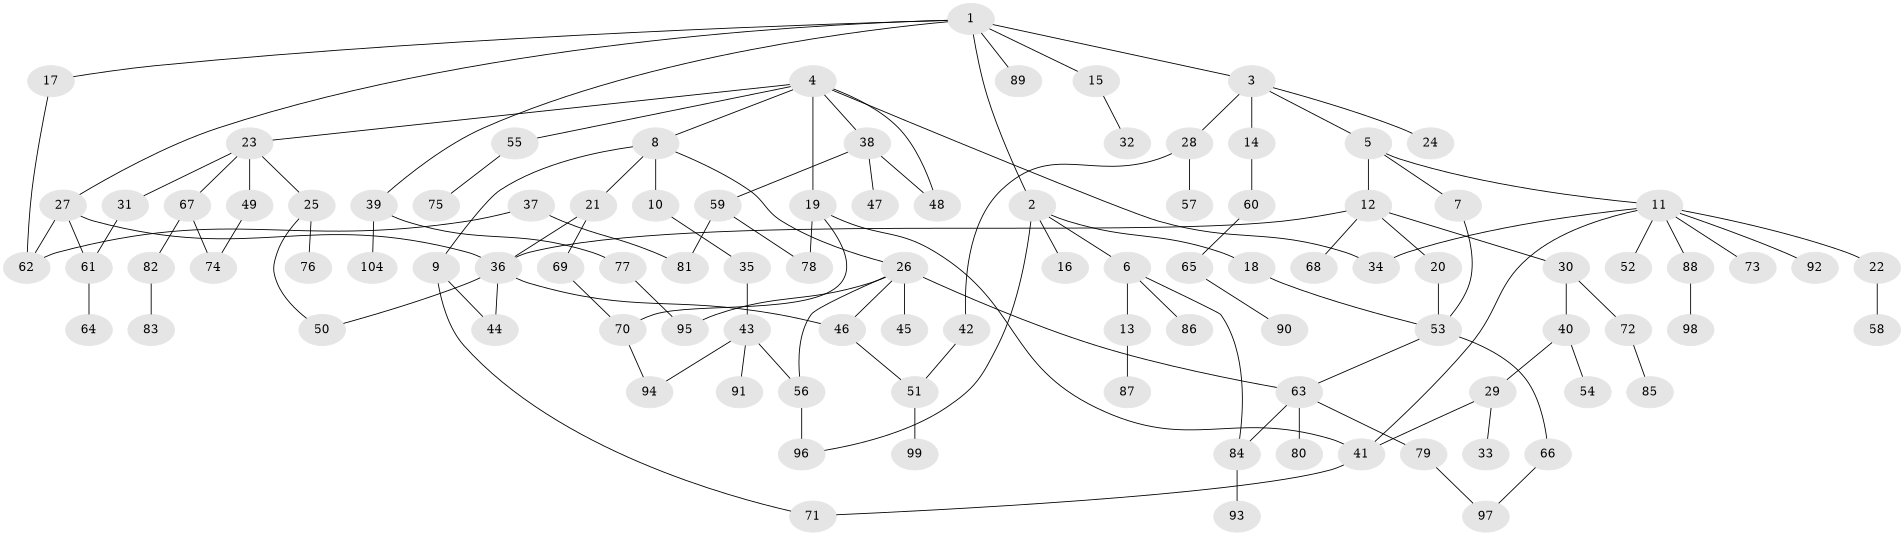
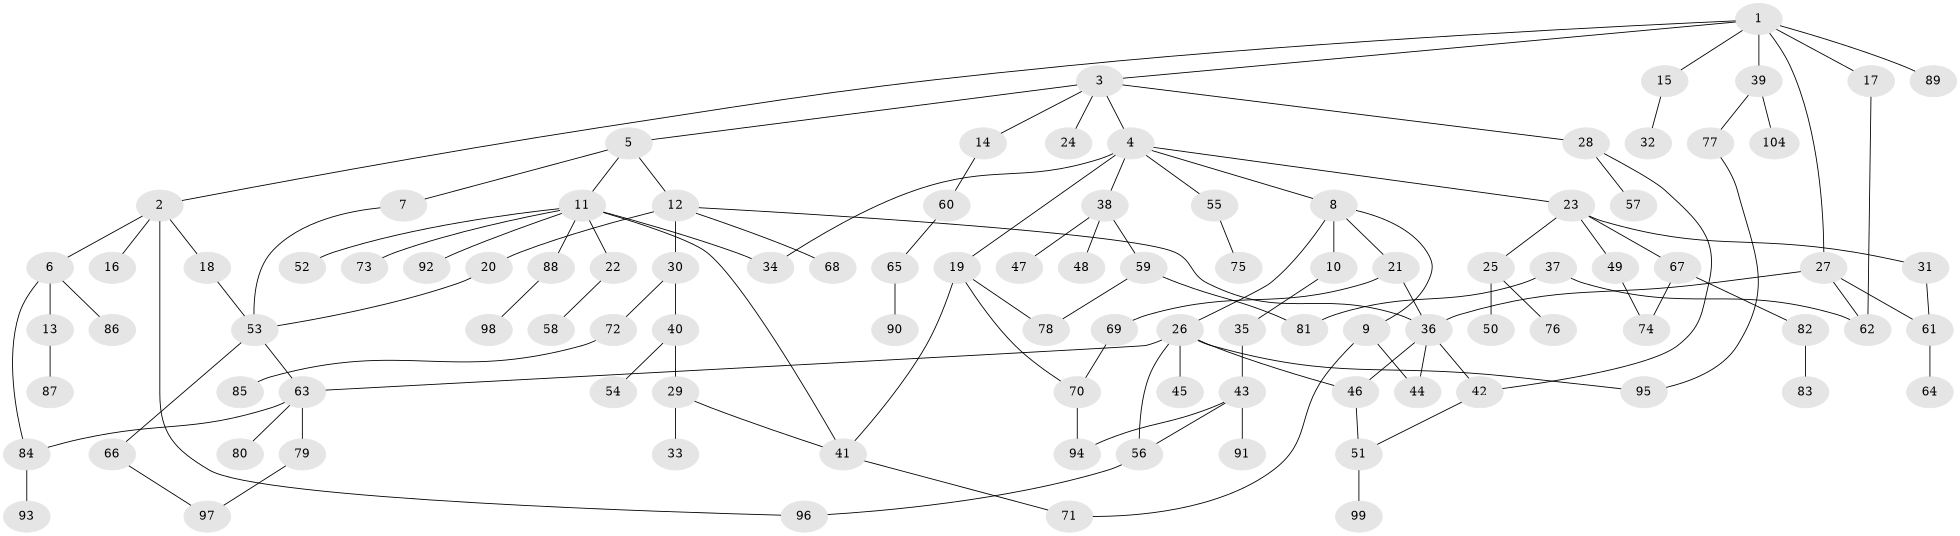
(897, 126) -> (1115, 112)
(413, 303) -> (1454, 361)
